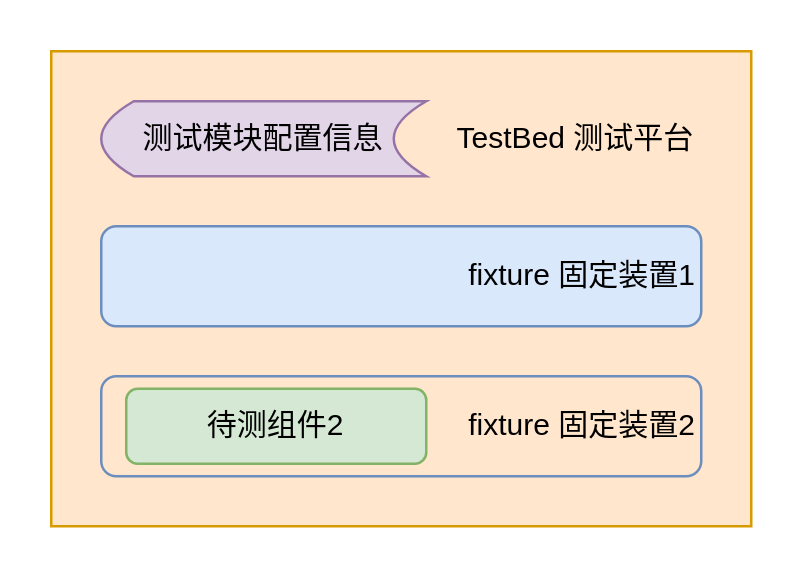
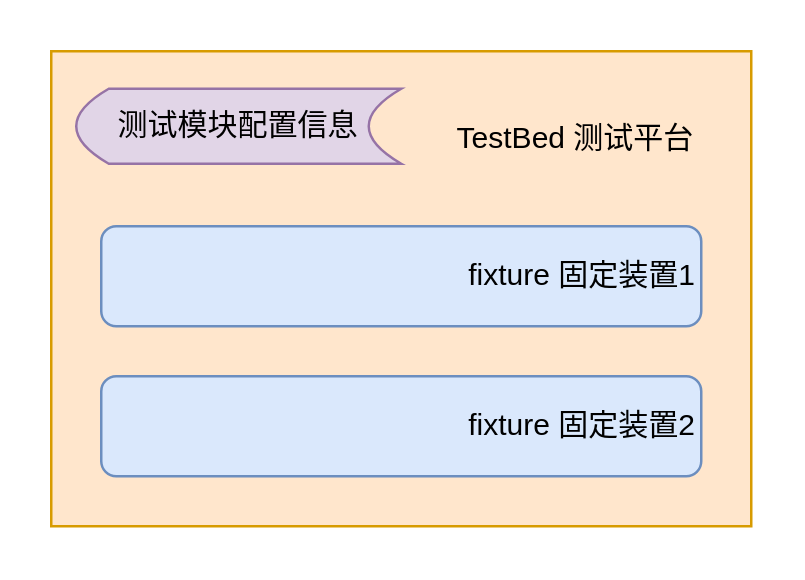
(264, 139) -> (239, 126)
(276, 426) -> none
(568, 426) -> (568, 426)
